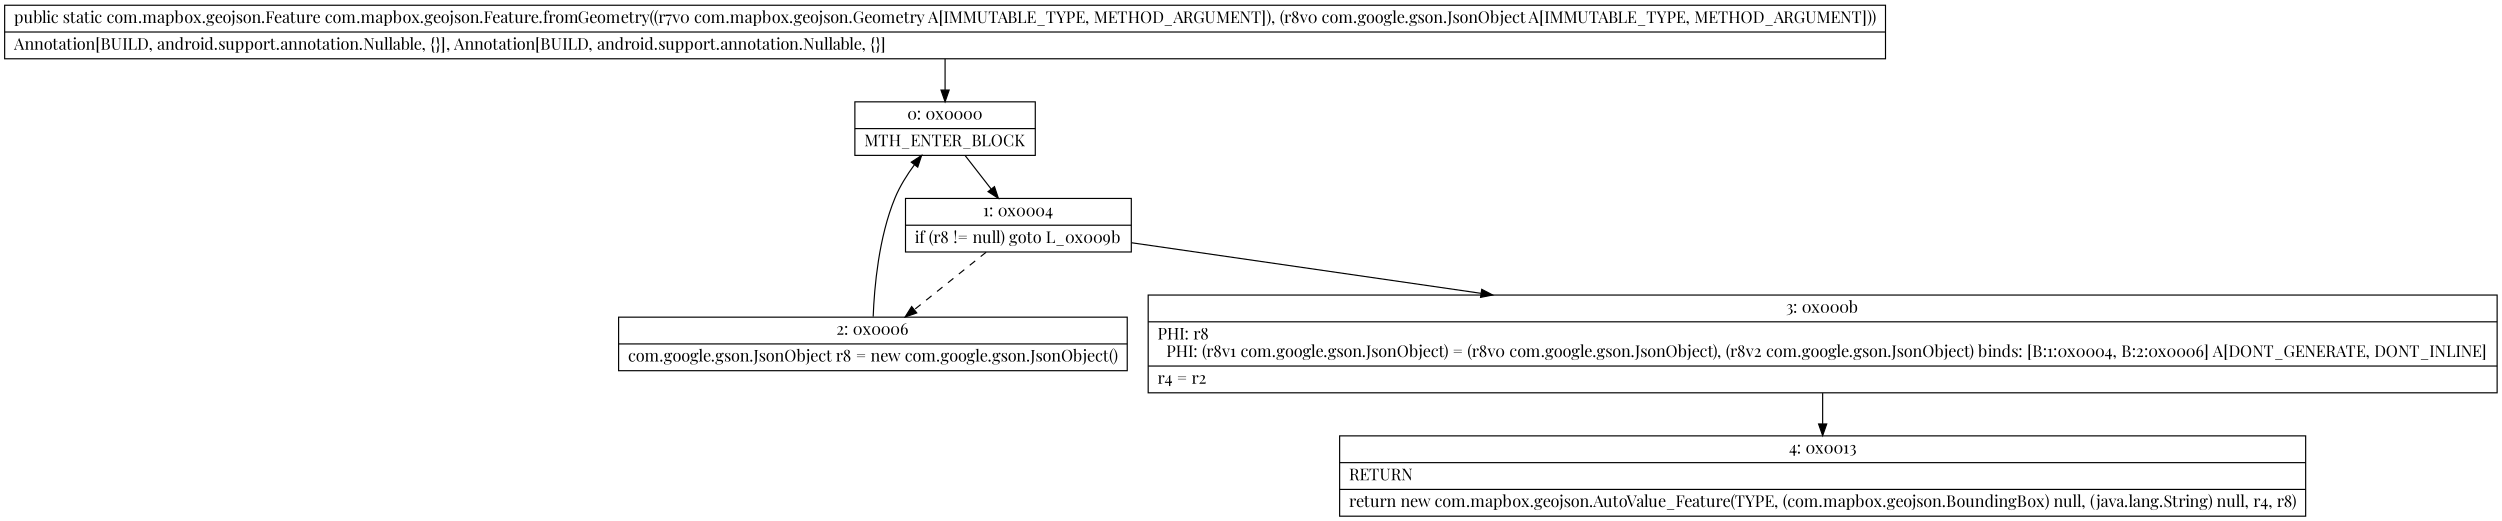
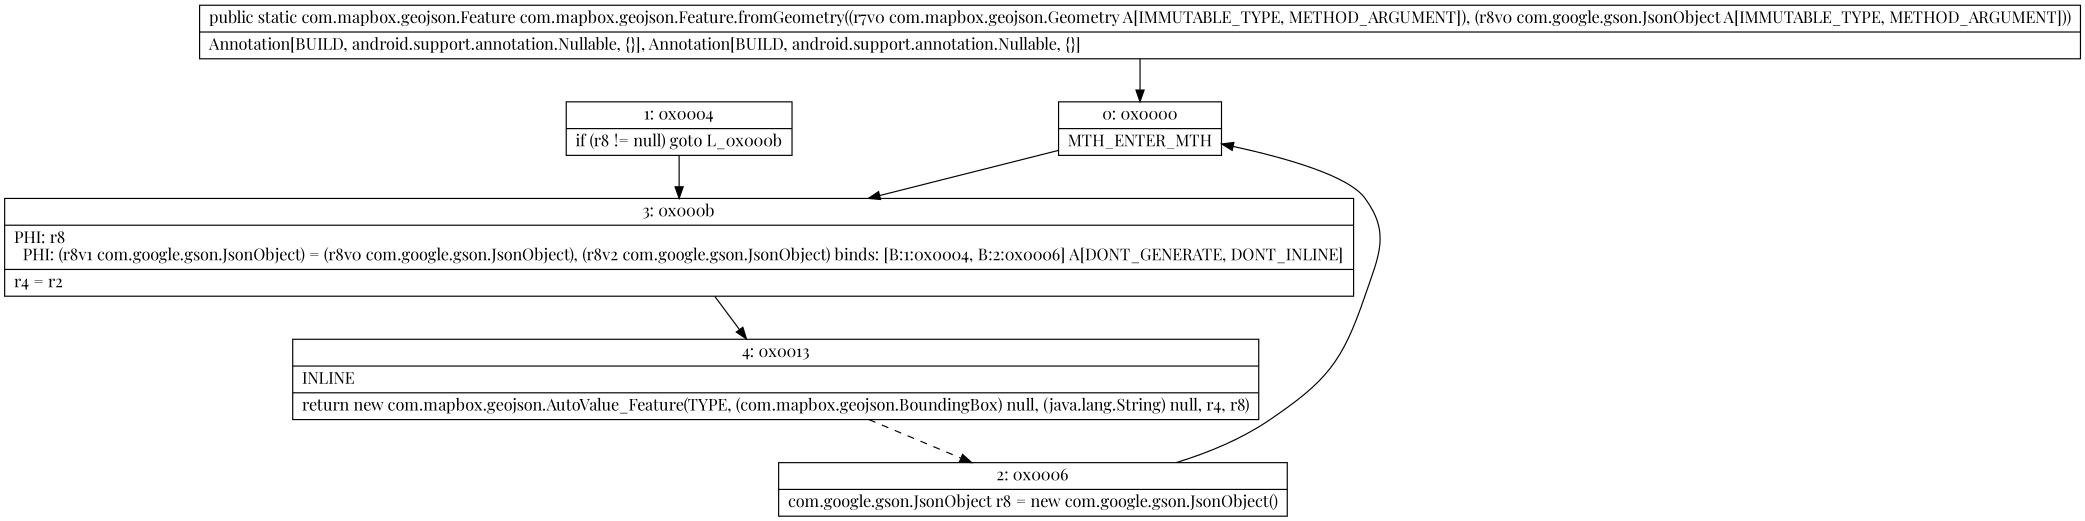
(945, 141) -> (1140, 141)
(978, 172) -> (969, 173)
(1018, 238) -> (679, 141)
(950, 281) -> (915, 439)
(1381, 475) -> (329, 379)
